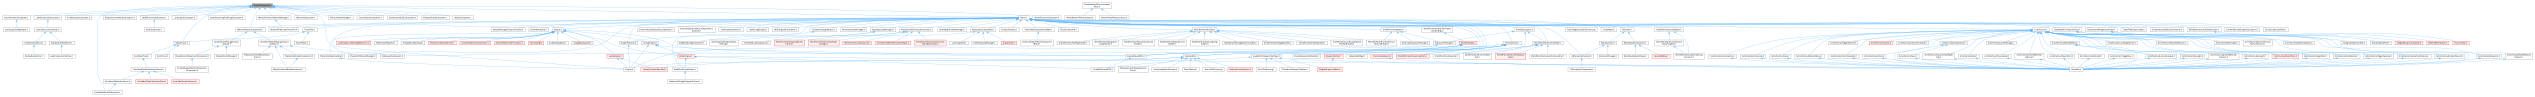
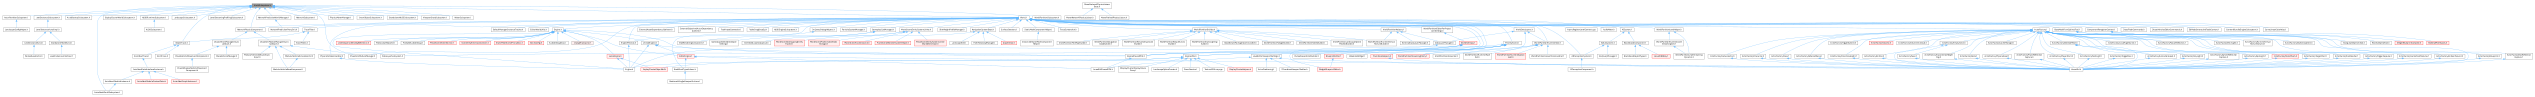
(2461, 43) -> none
